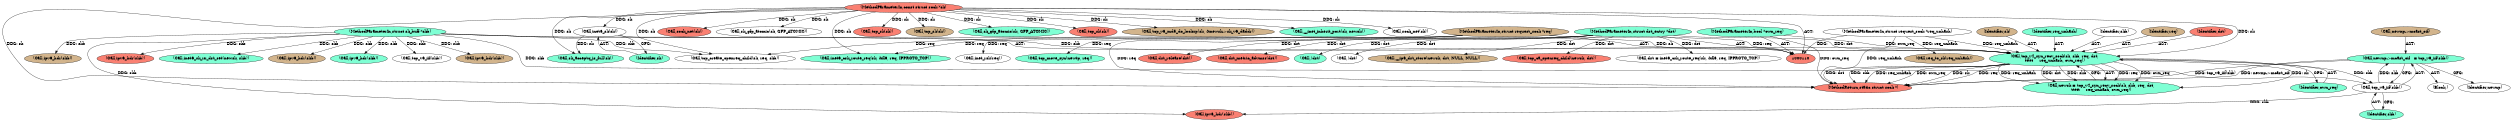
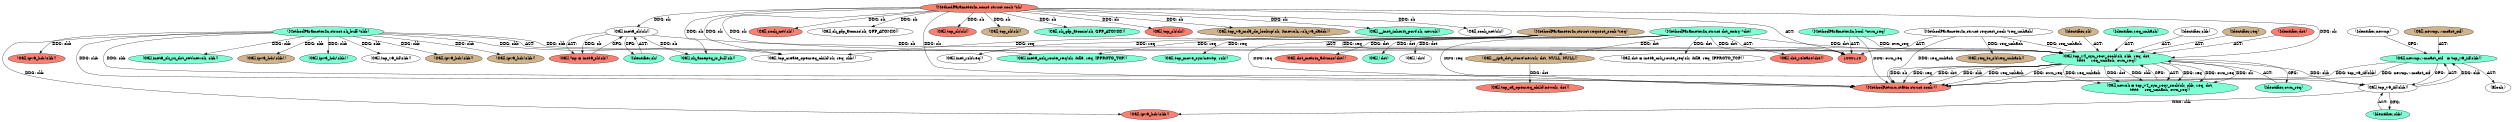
(1591, 43) -> (1530, 72)
(1823, 44) -> (1921, 44)
none -> (584, 59)
(1060, 59) -> (1196, 59)
(2446, 72) -> (2404, 45)
none -> (1400, 74)
none -> (858, 79)
